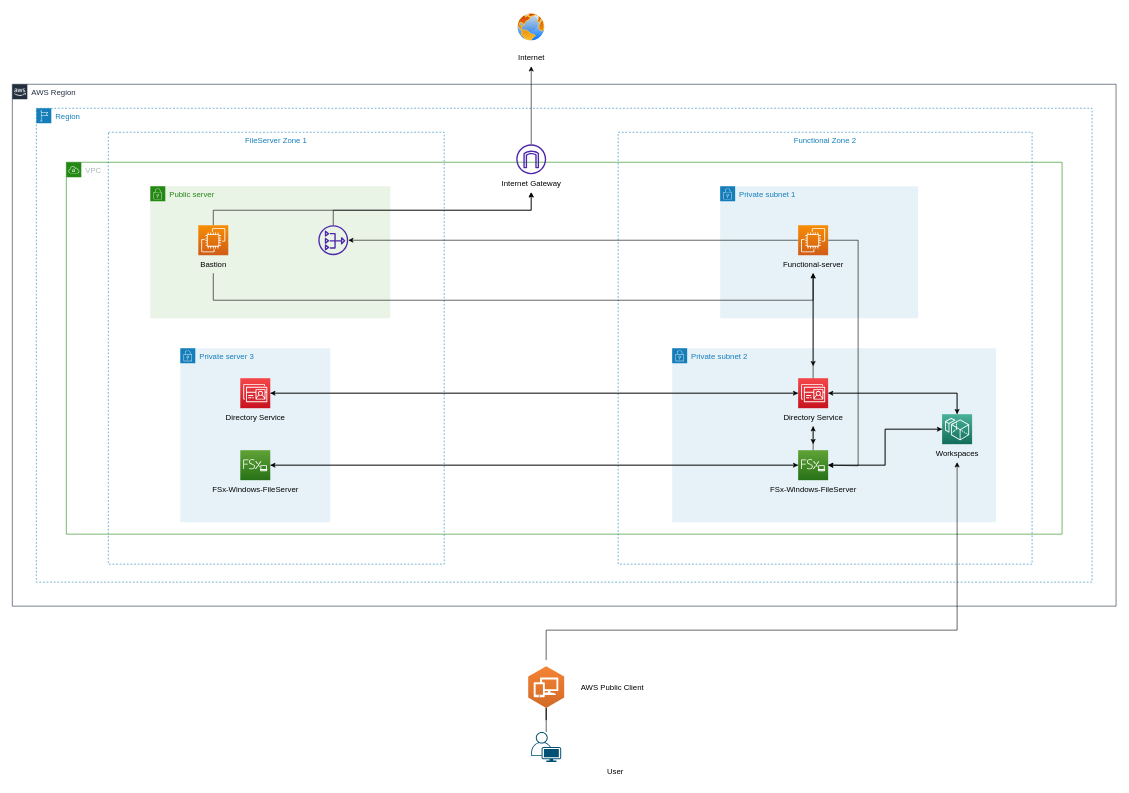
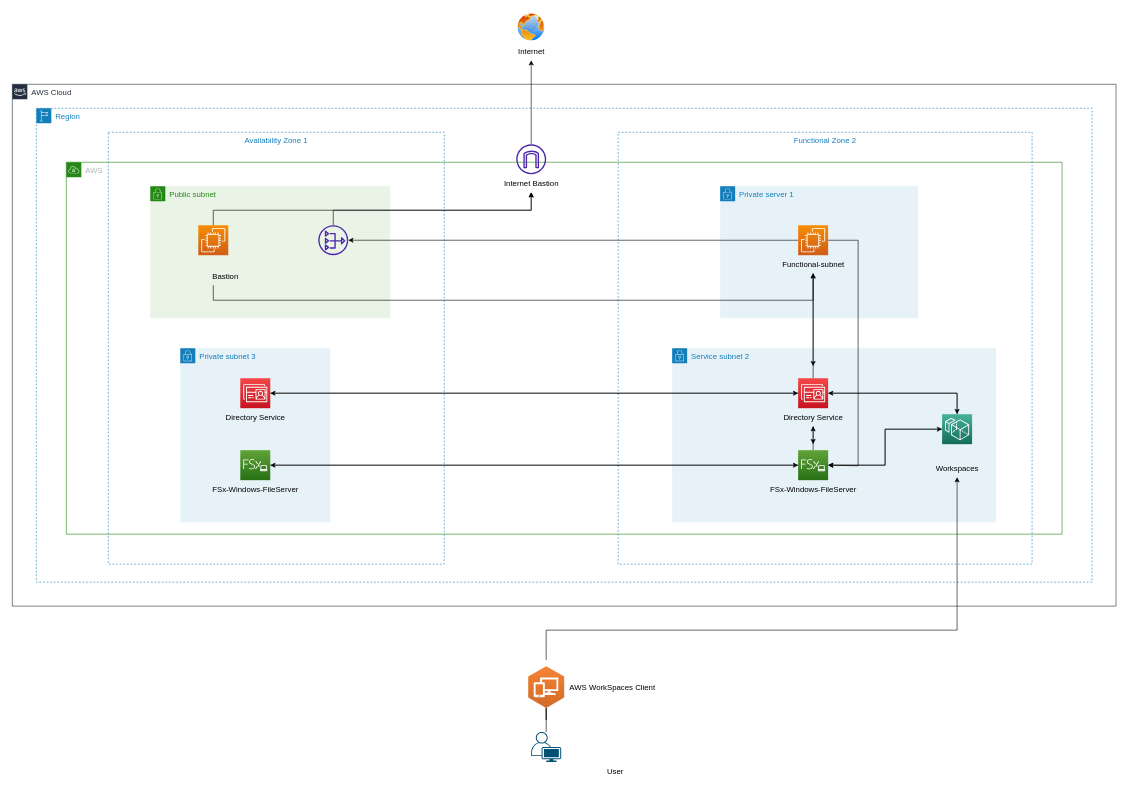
(531, 57) -> (531, 51)
(50, 93) -> (48, 93)
(276, 141) -> (276, 141)
(92, 171) -> (92, 171)
(532, 183) -> (532, 183)
(193, 195) -> (193, 195)
(769, 195) -> (769, 195)
(213, 264) -> (225, 276)
(814, 264) -> (814, 264)
(229, 357) -> (229, 357)
(721, 357) -> (721, 357)
(957, 453) -> (957, 468)
(613, 687) -> (613, 687)
